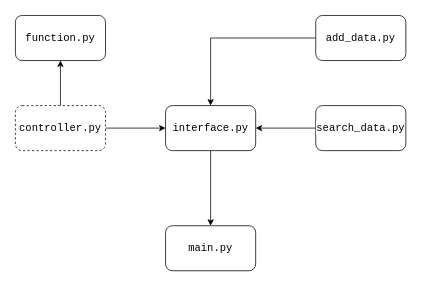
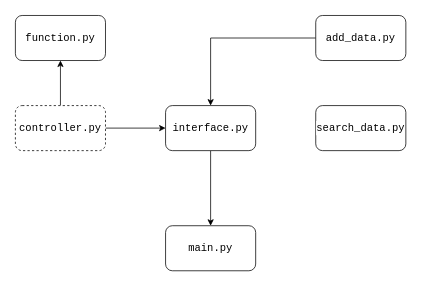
(262, 128) -> none
